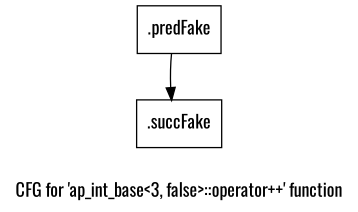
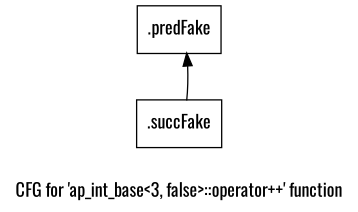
(171, 70) -> (188, 83)
